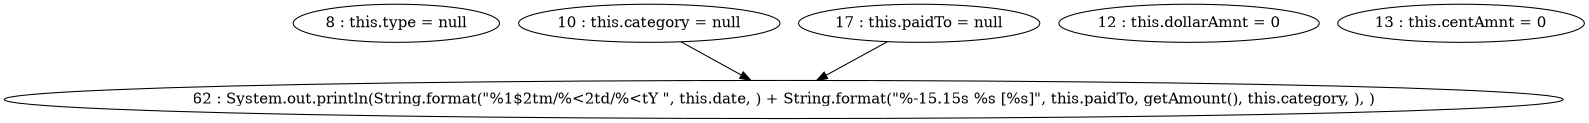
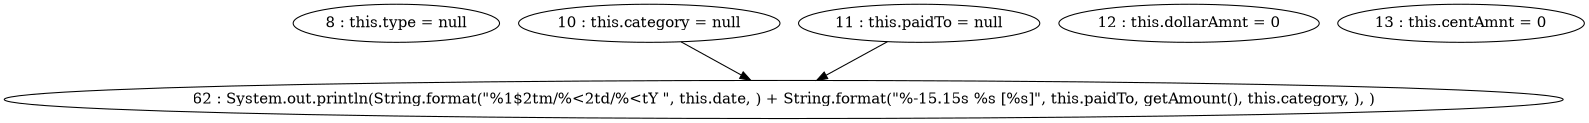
(919, 23) -> (919, 23)
